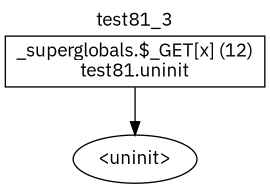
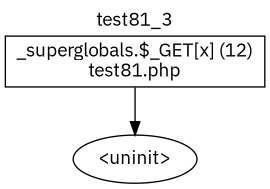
(135, 62) -> (135, 62)
